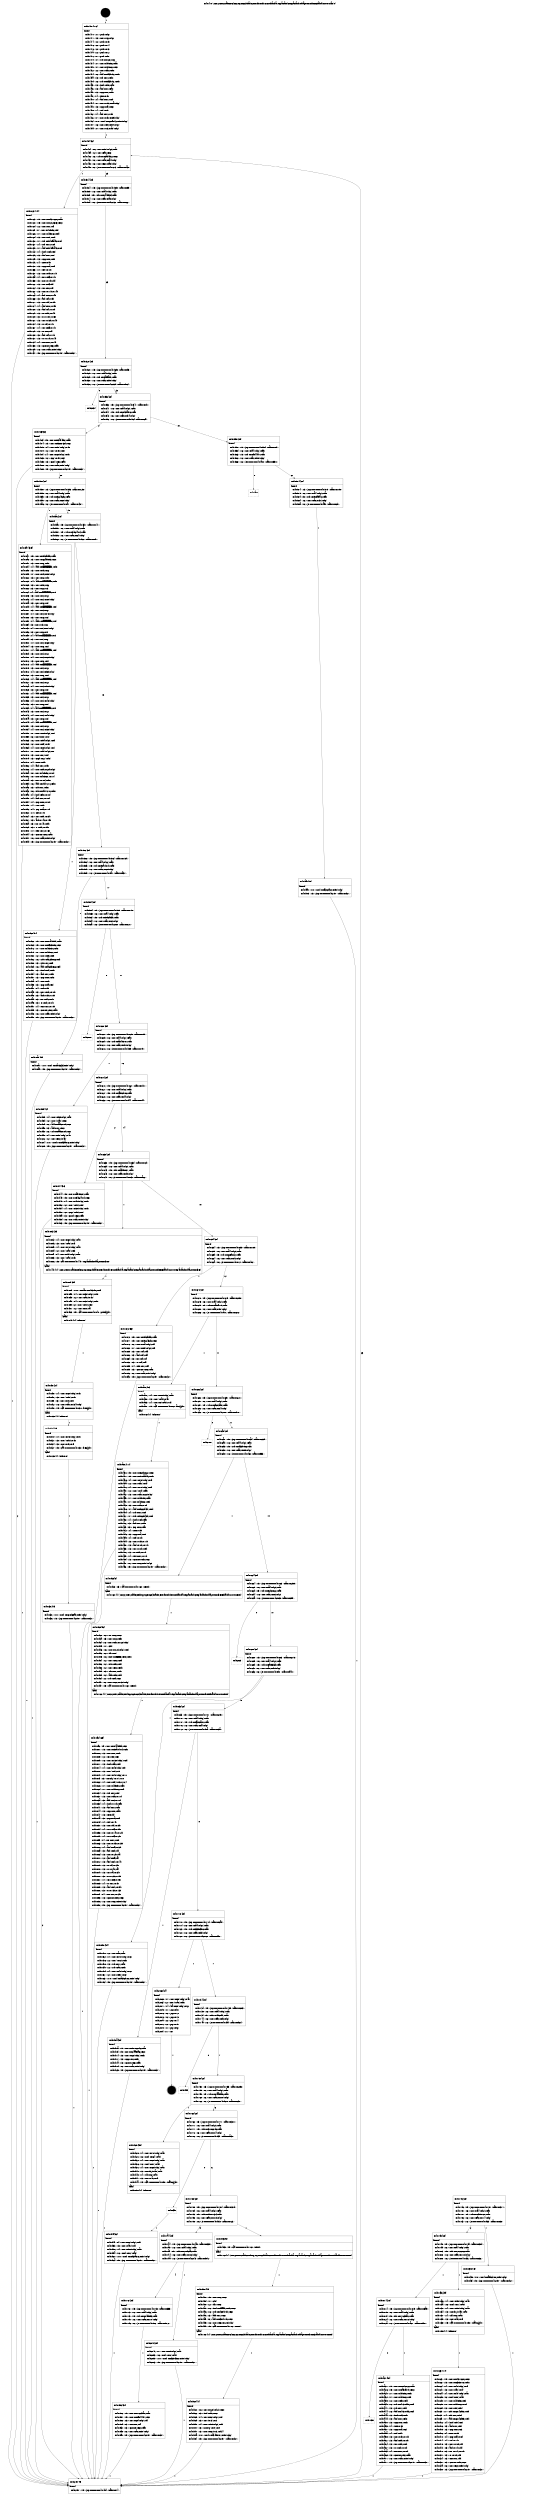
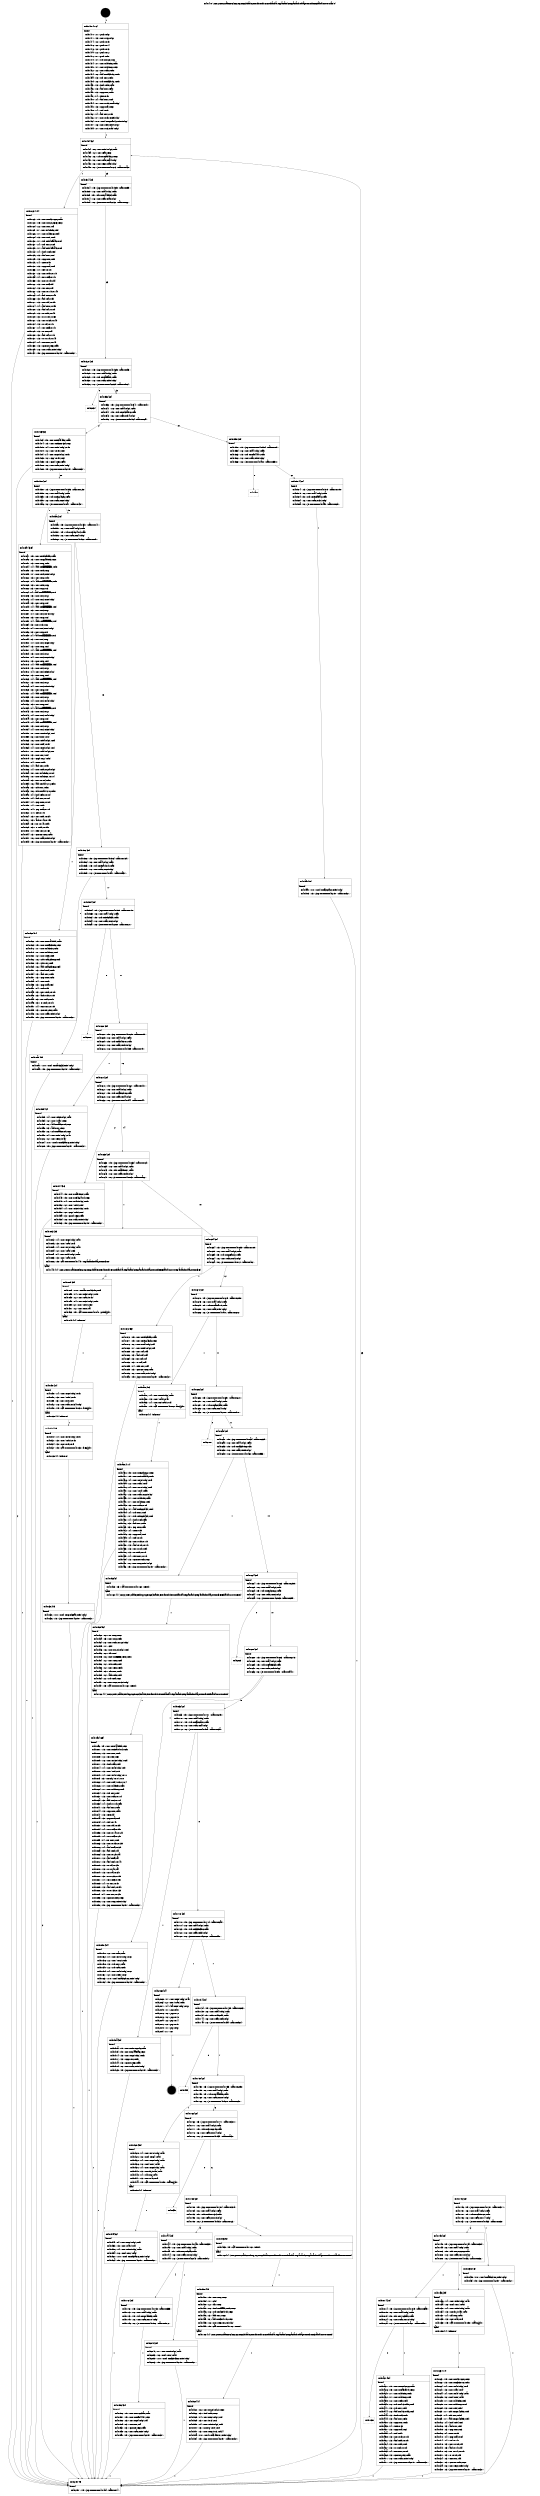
(161, 2222) -> (141, 2212)
